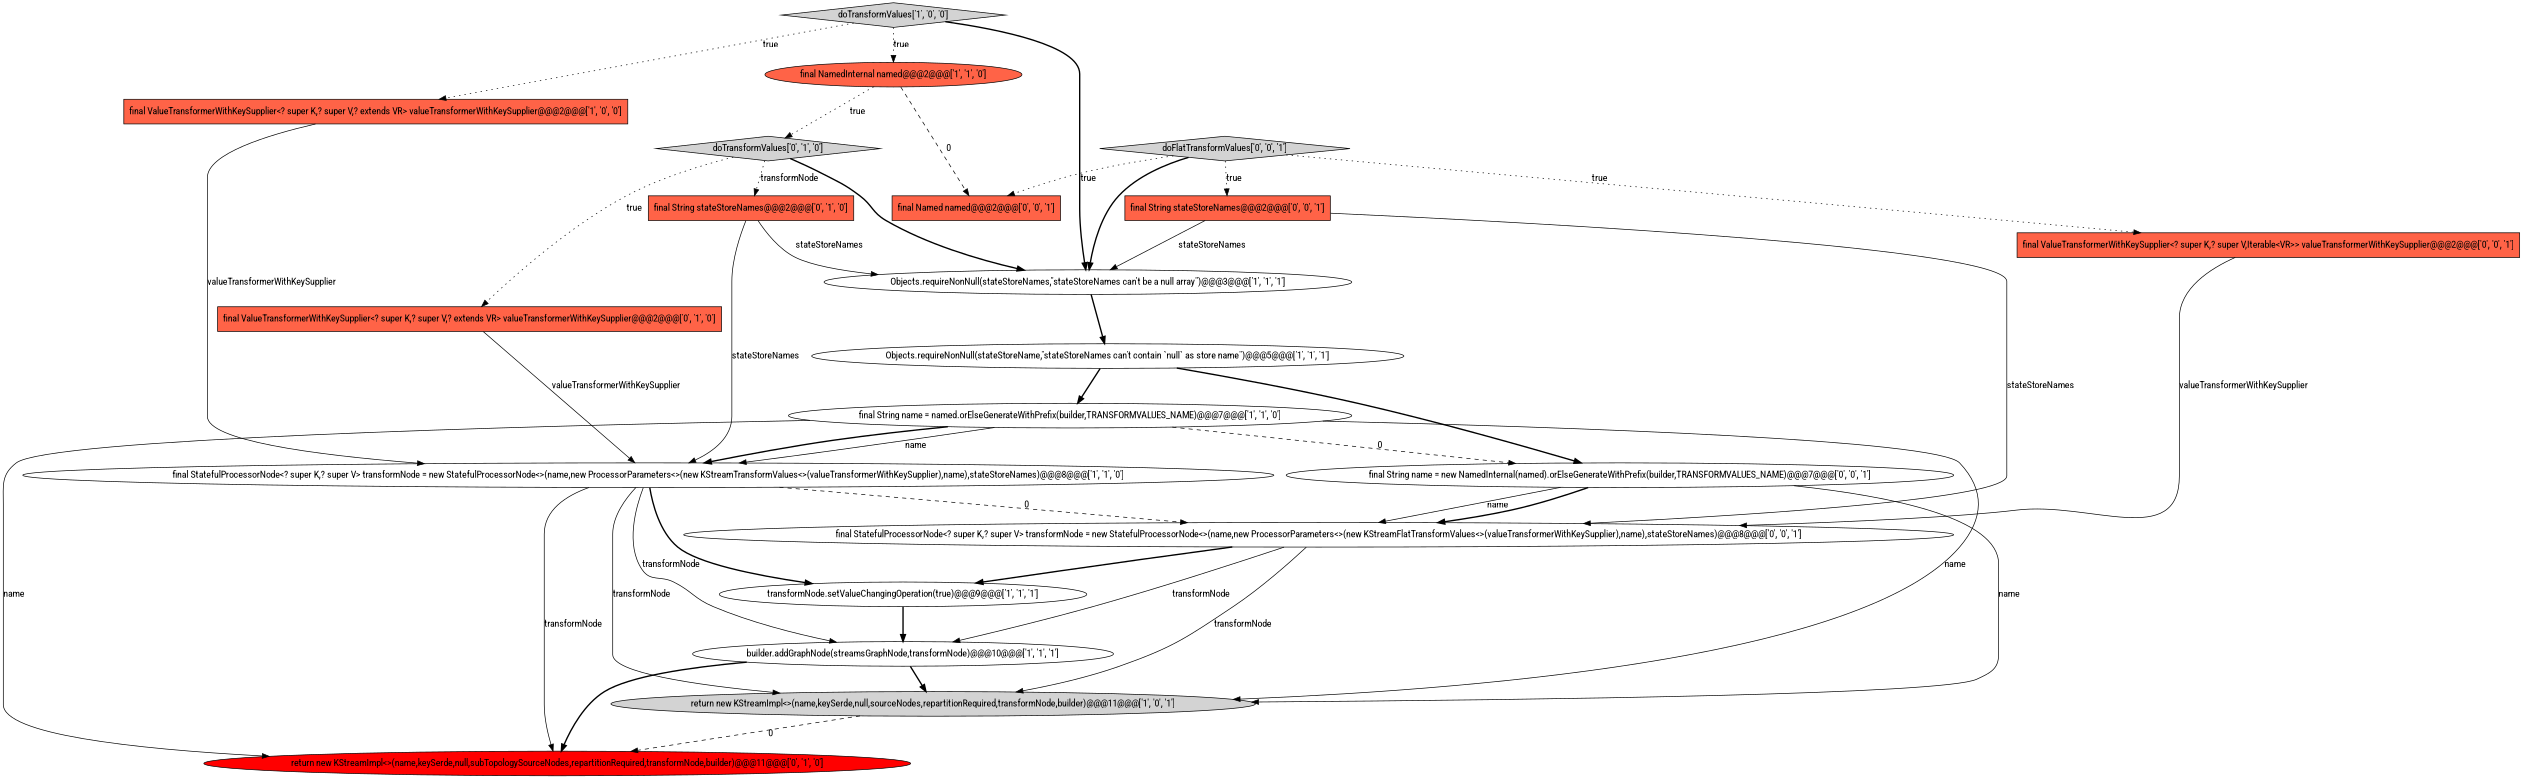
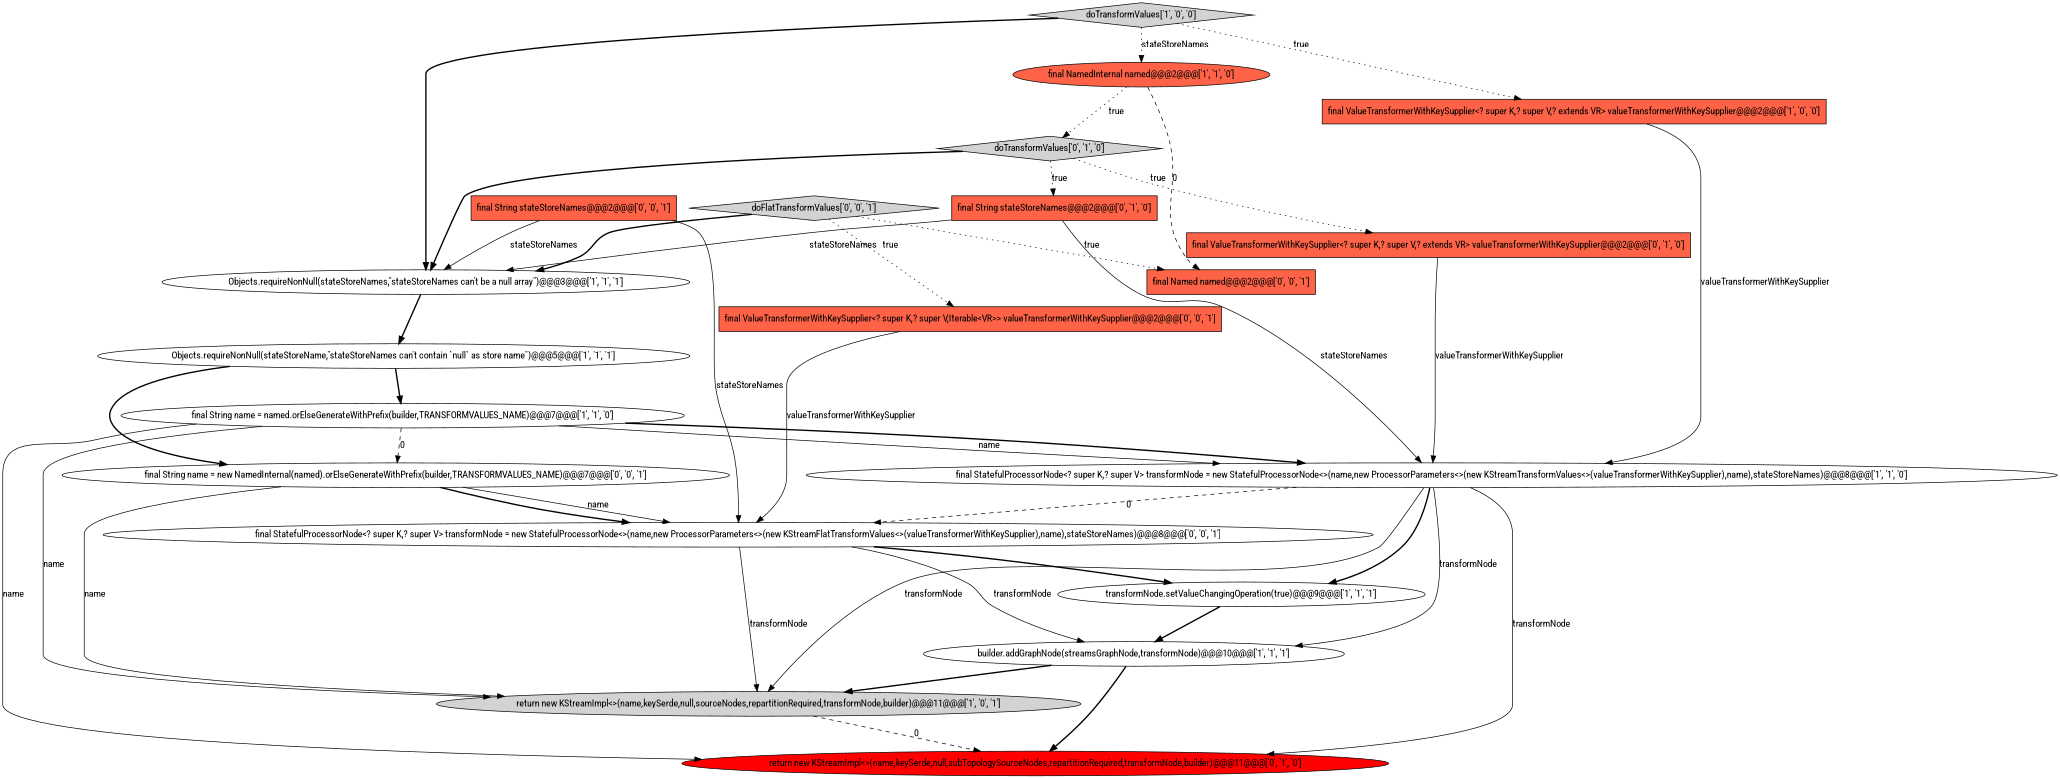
(901, 45) -> (1175, 45)
(1226, 175) -> none
(790, 178) -> (1060, 178)
